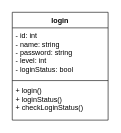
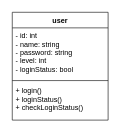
(60, 20) -> (60, 20)
